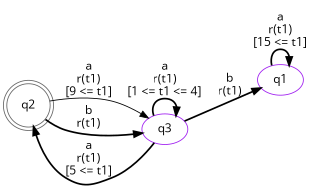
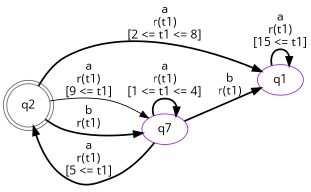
none -> (140, 41)
(165, 129) -> (165, 129)
